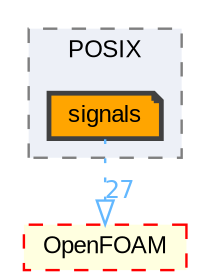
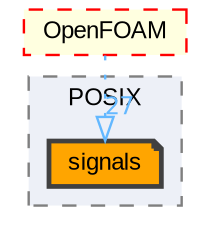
(105, 173) -> (105, 92)
